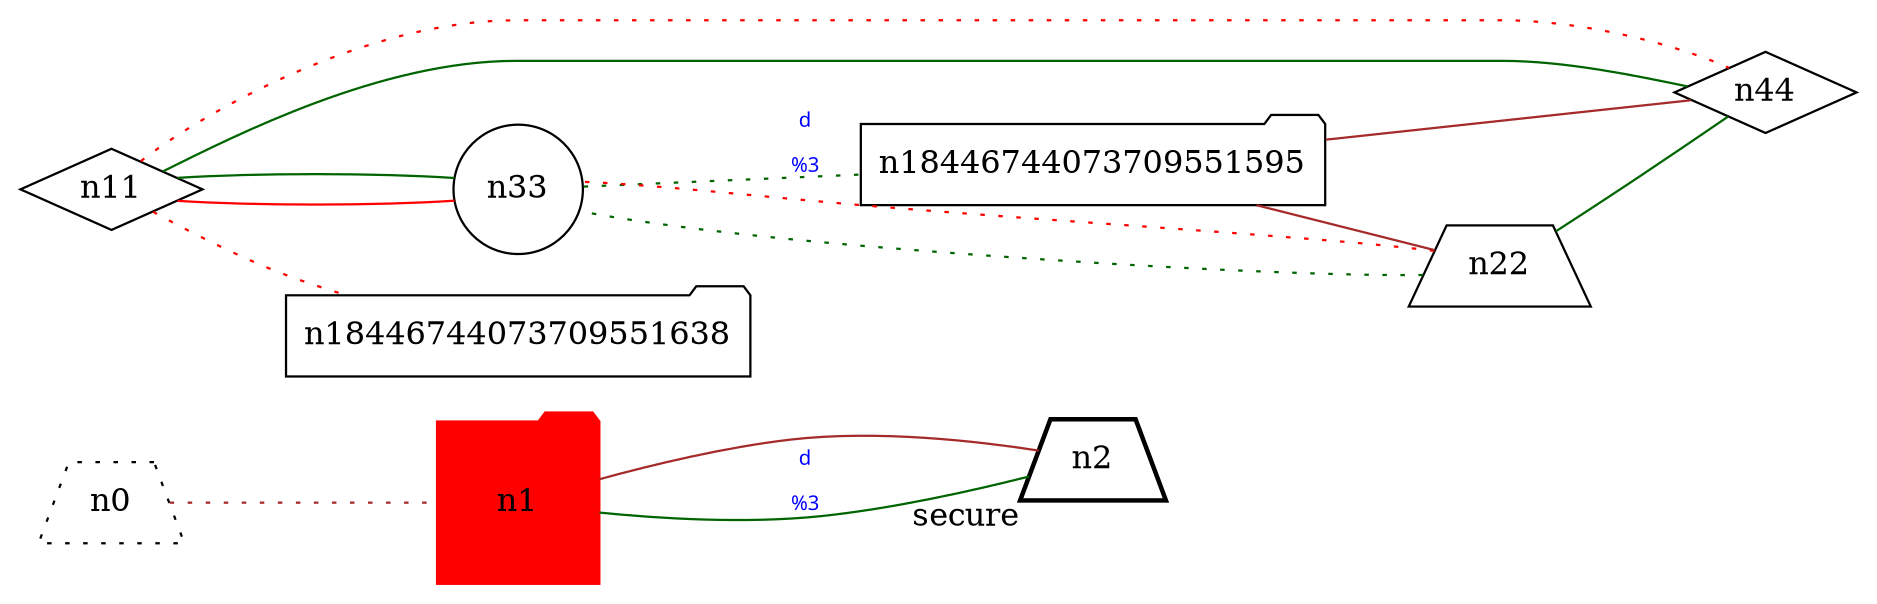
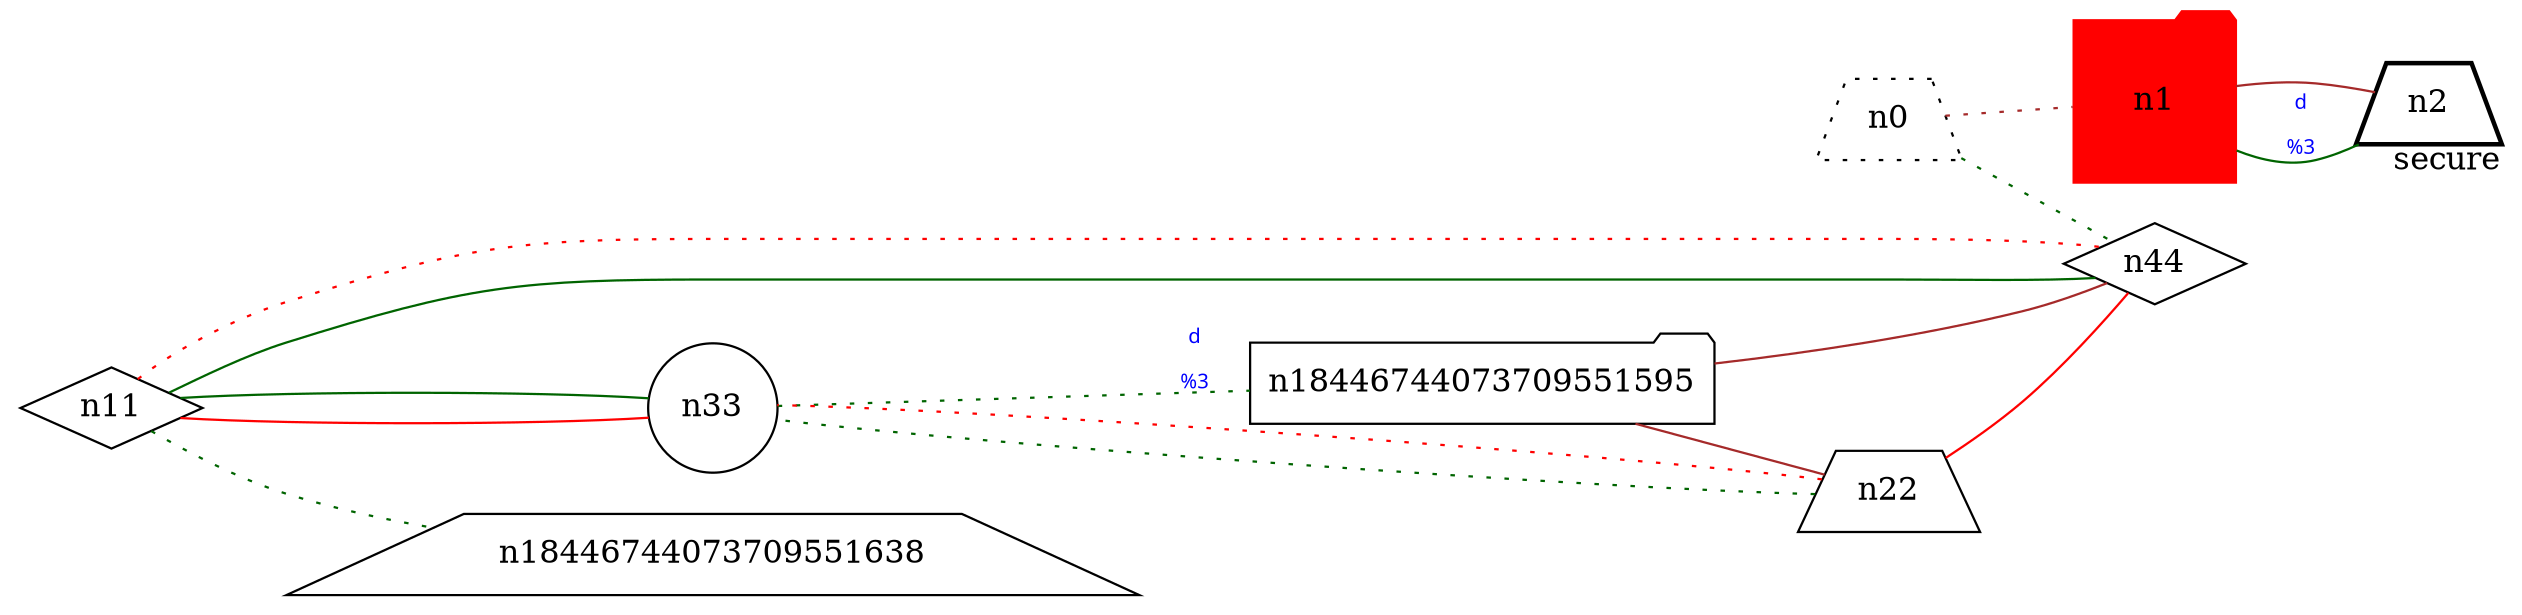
(1643, 174) -> (2044, 383)
none -> (2037, 200)
(247, 259) -> (287, 494)
(518, 336) -> (713, 555)
